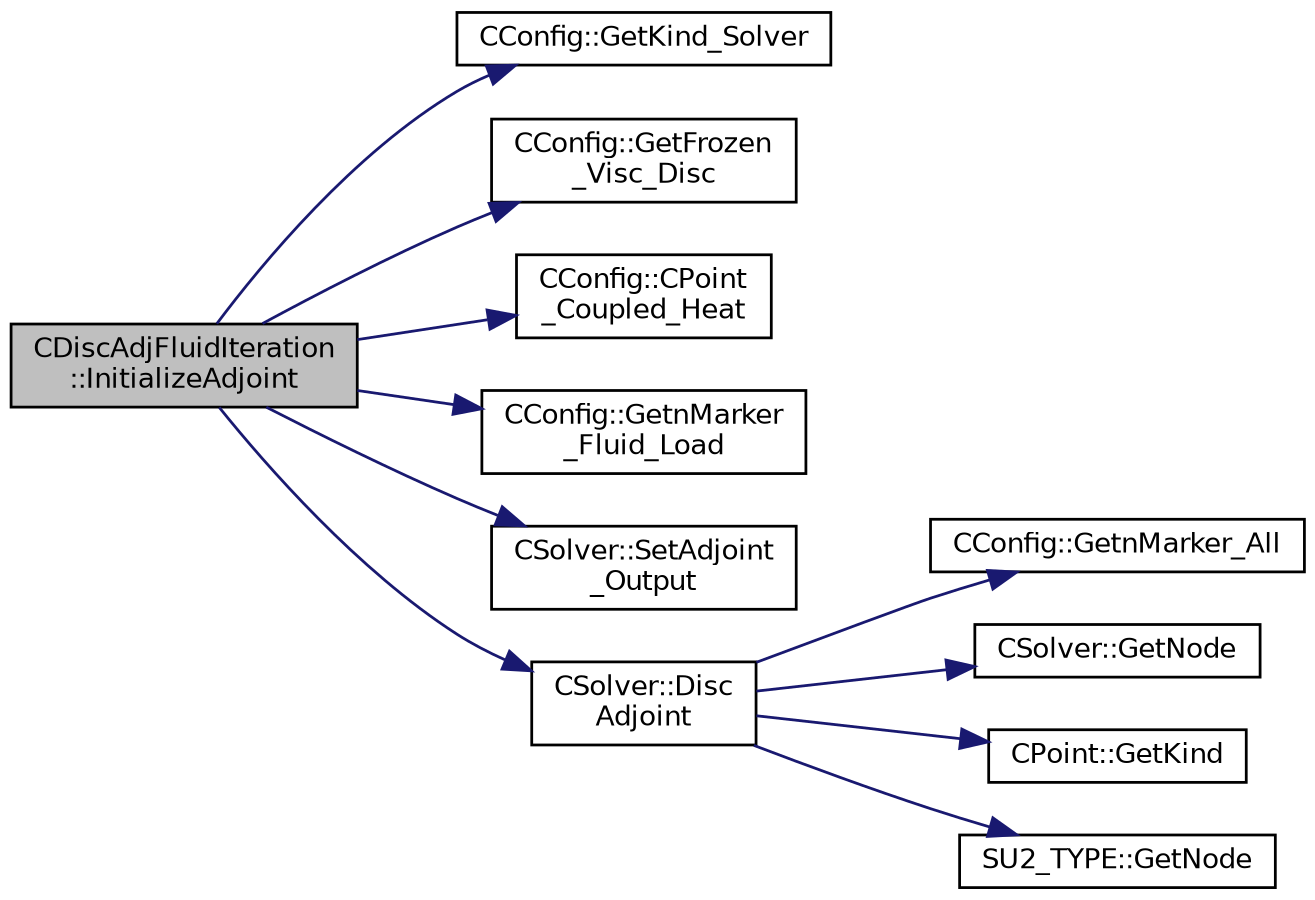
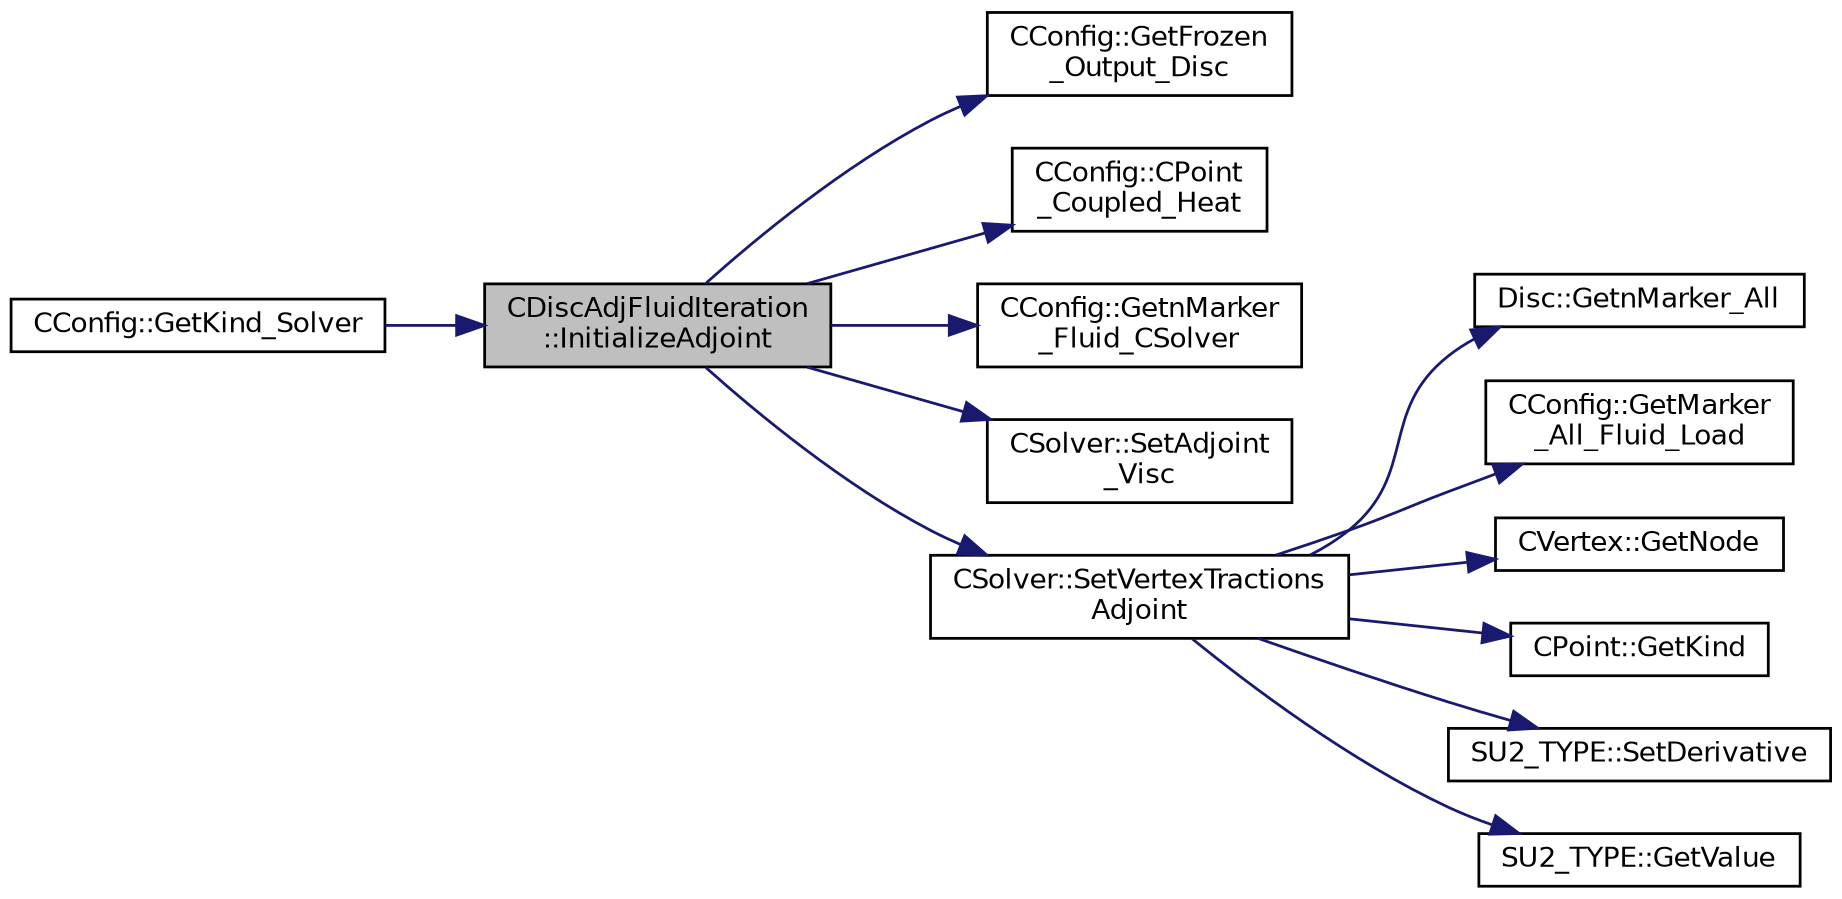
(644, 161) -> (1140, 54)
(339, 184) -> (421, 325)
none -> (1640, 422)
(644, 432) -> (1140, 325)
(1117, 546) -> (1640, 300)
(644, 568) -> (1140, 461)
(1117, 651) -> (1640, 544)
(644, 703) -> (1140, 597)
none -> (1640, 860)
(1117, 861) -> (1640, 755)
